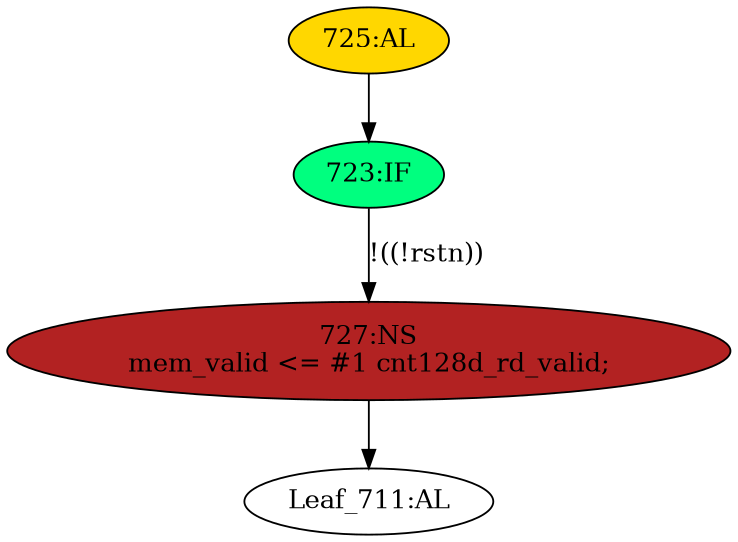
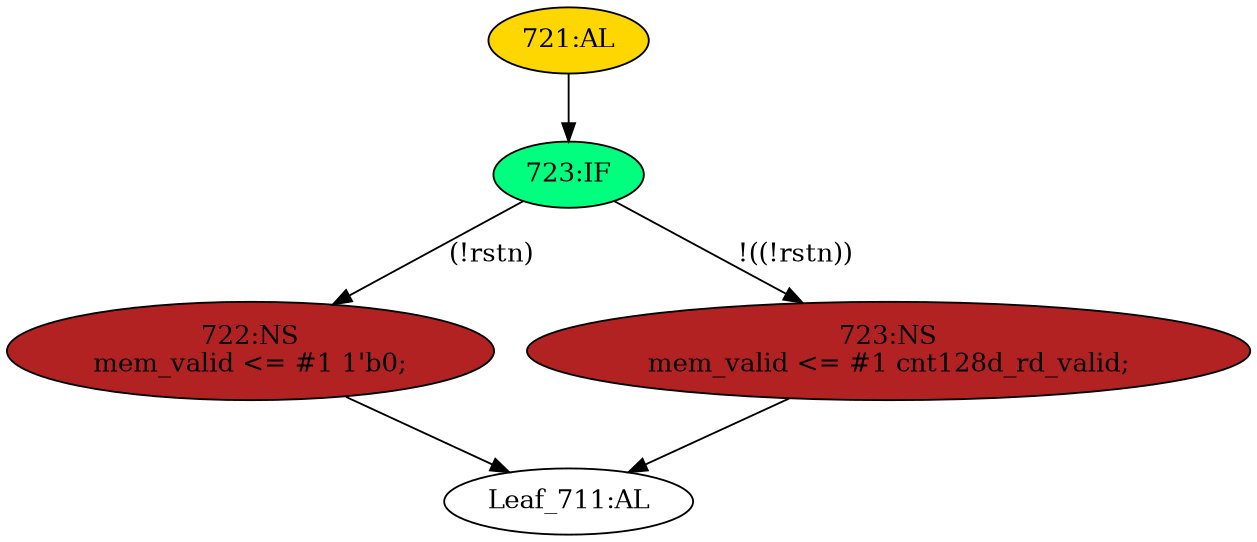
(369, 40) -> (569, 40)
none -> (251, 351)
(369, 351) -> (889, 351)
